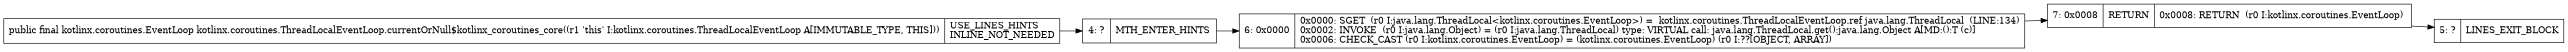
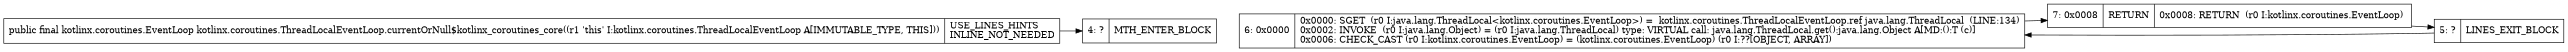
(1163, 31) -> (1163, 31)
(1225, 31) -> (2233, 35)
